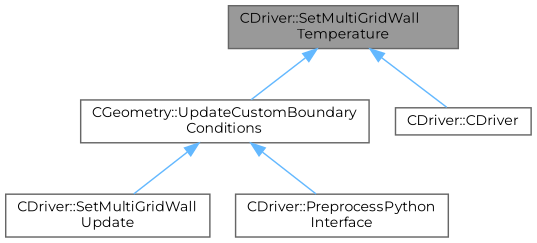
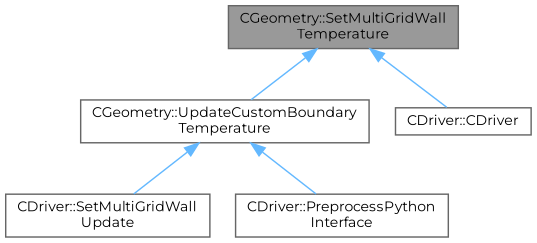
(343, 27) -> (343, 27)
(225, 121) -> (225, 121)
